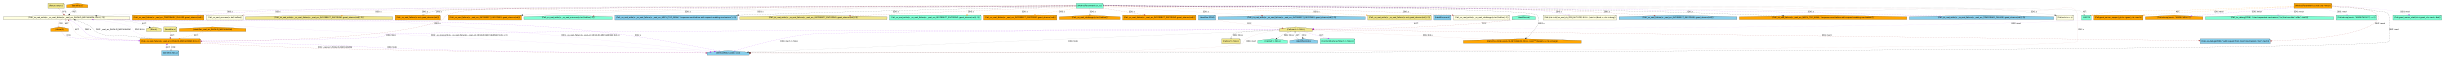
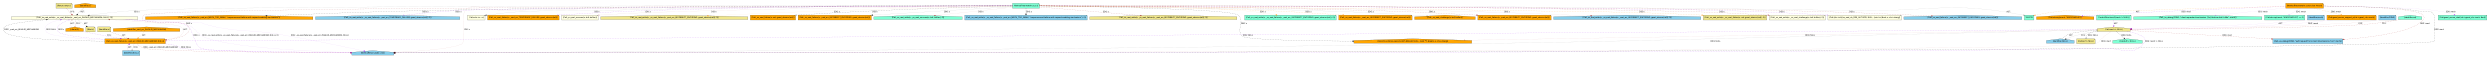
(154, 29) -> (91, 29)
(1315, 35) -> (2114, 23)
